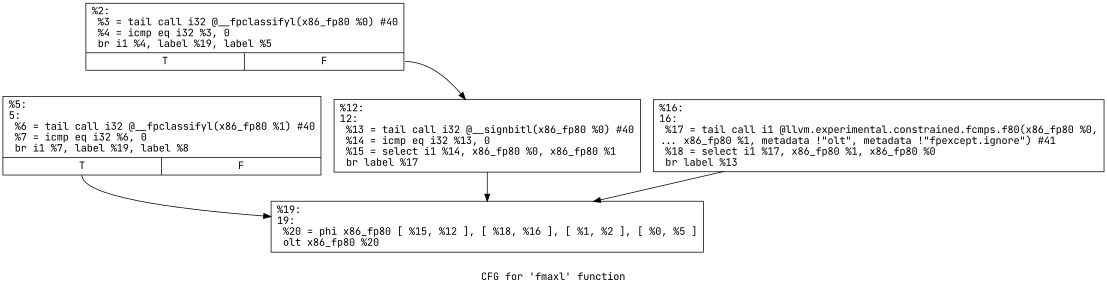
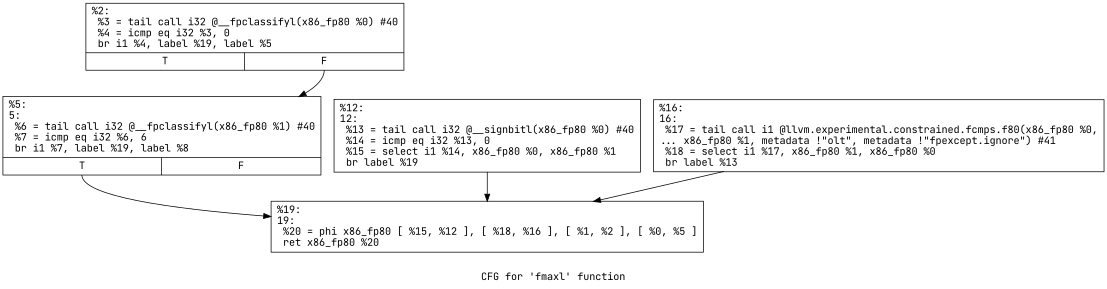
(436, 72) -> (318, 84)
(78, 138) -> (78, 138)
(379, 163) -> (379, 163)
(328, 243) -> (328, 243)
